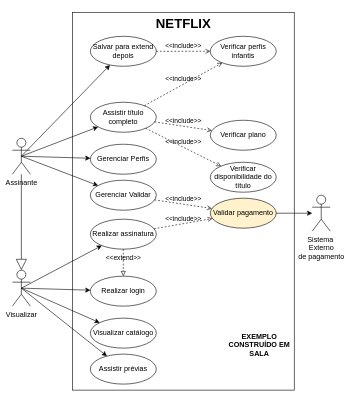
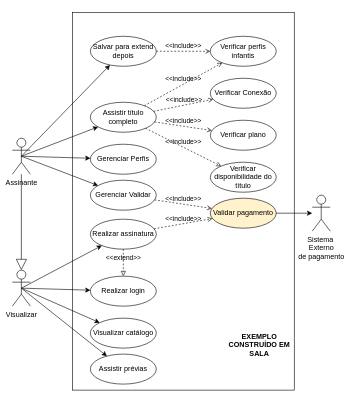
(183, 24) -> none
none -> (243, 93)
none -> (183, 105)
